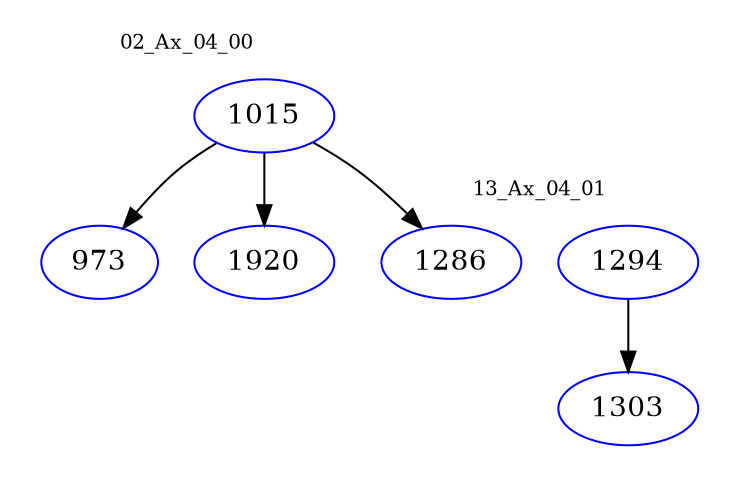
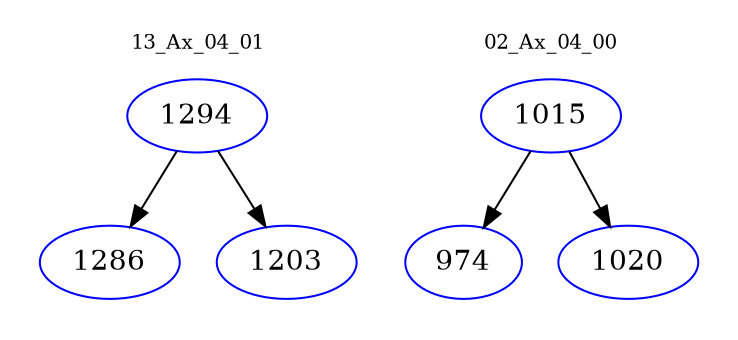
(379, 187) -> (159, 180)
(100, 262) -> (464, 262)
(264, 262) -> (628, 262)
(628, 409) -> (287, 262)
